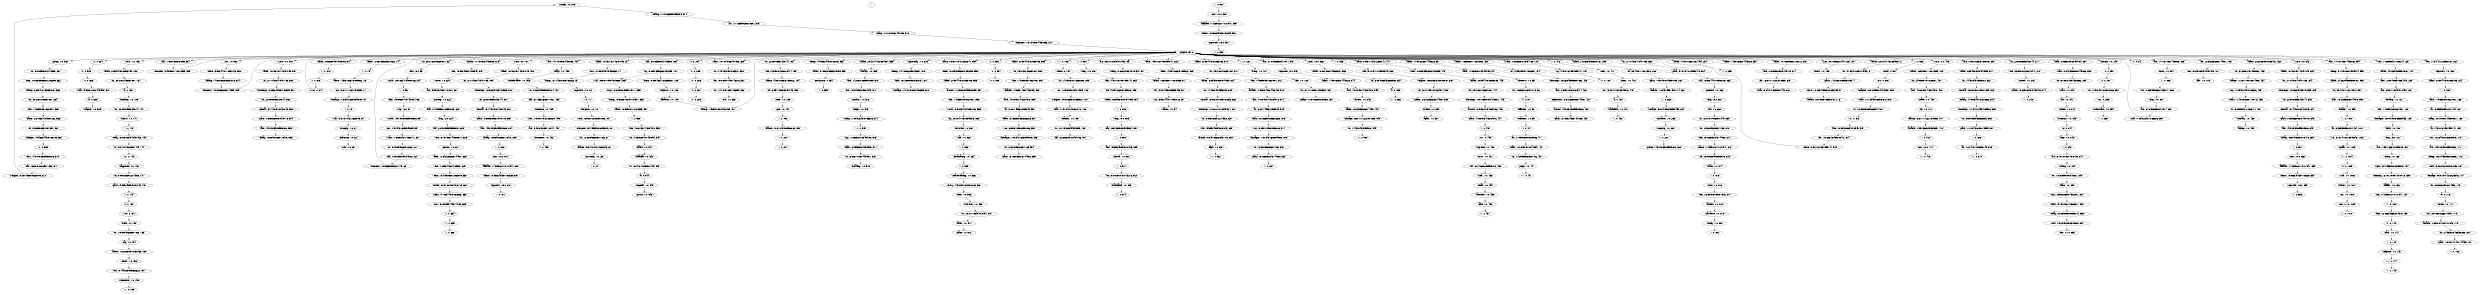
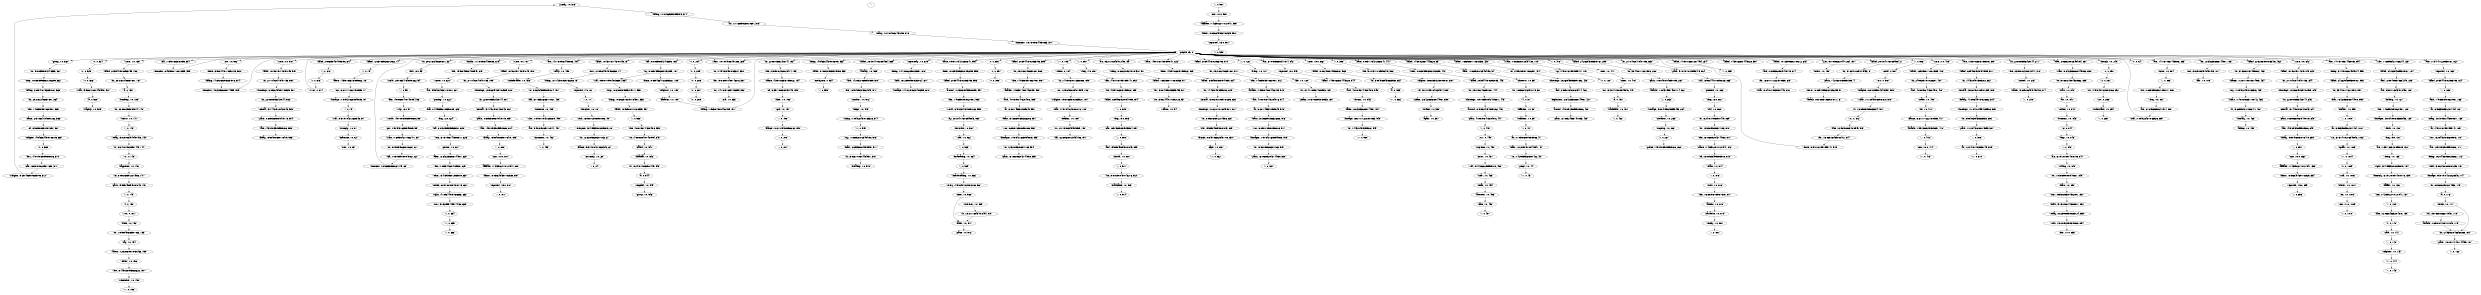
(968, 199) -> (954, 209)
(2444, 209) -> (2468, 216)
